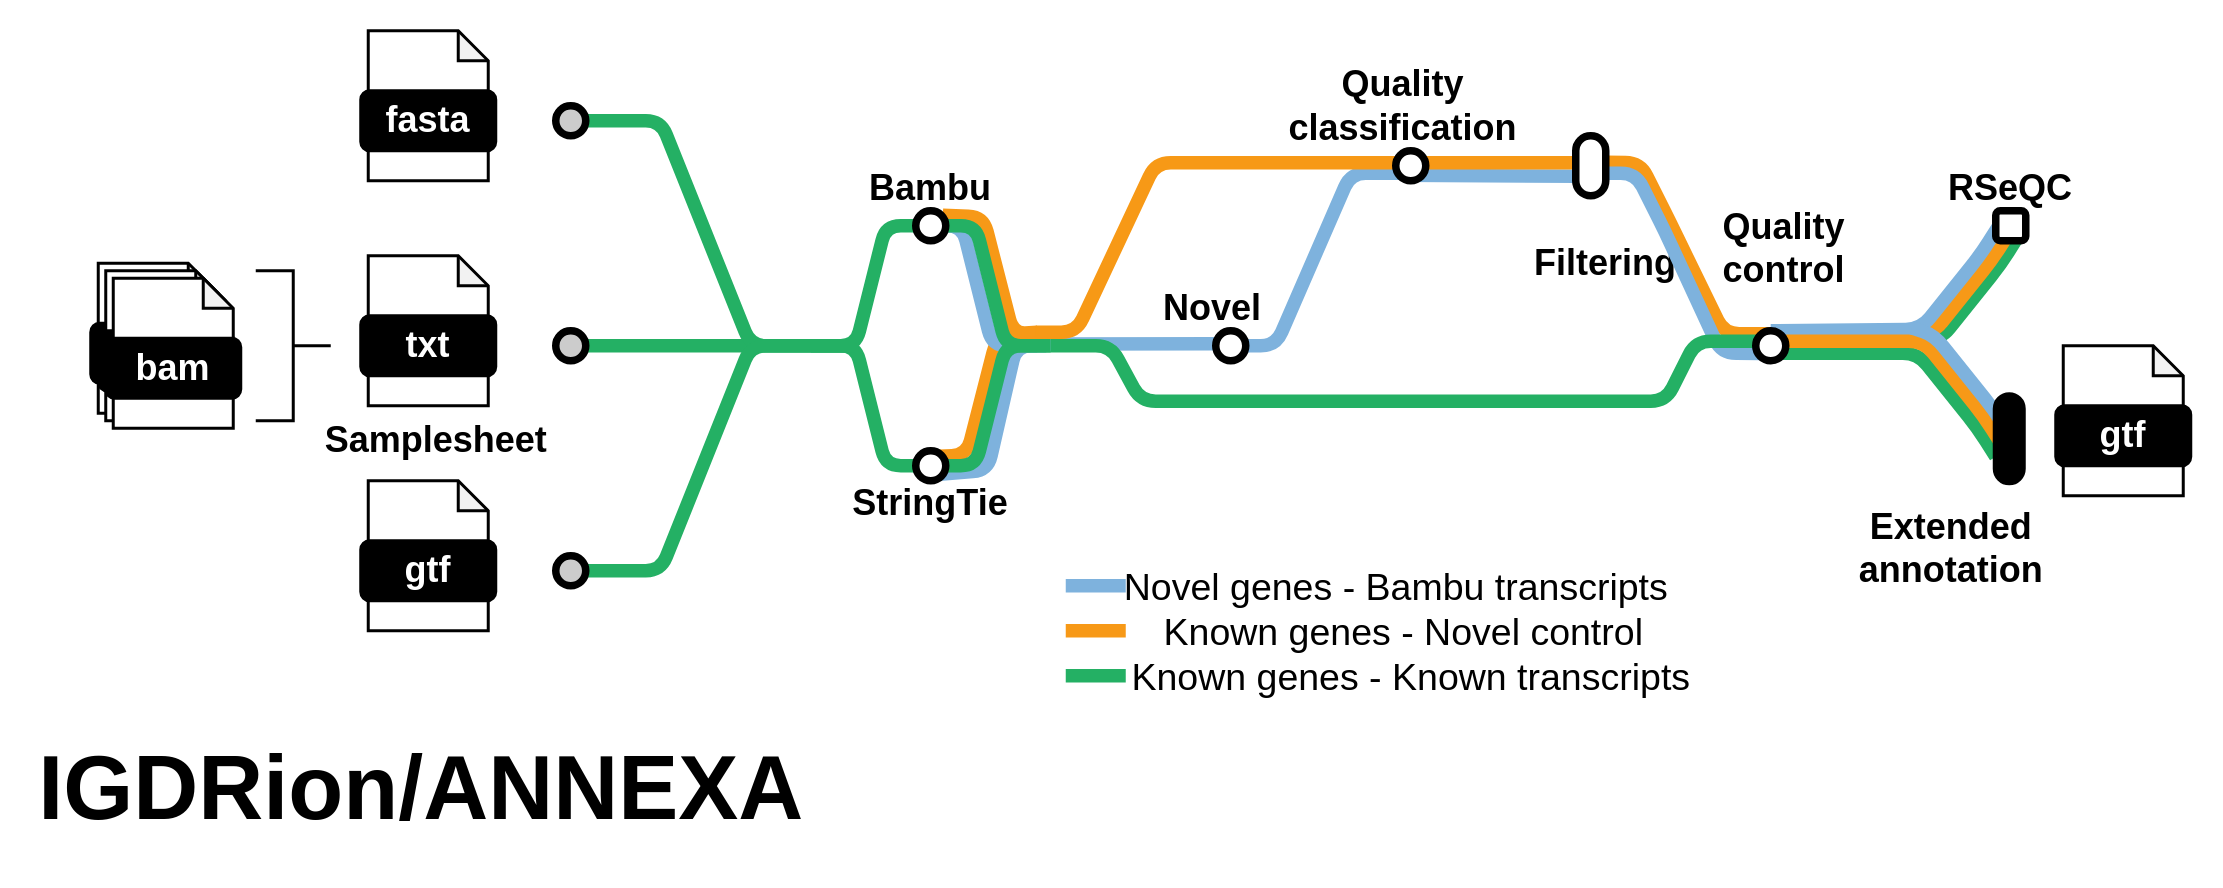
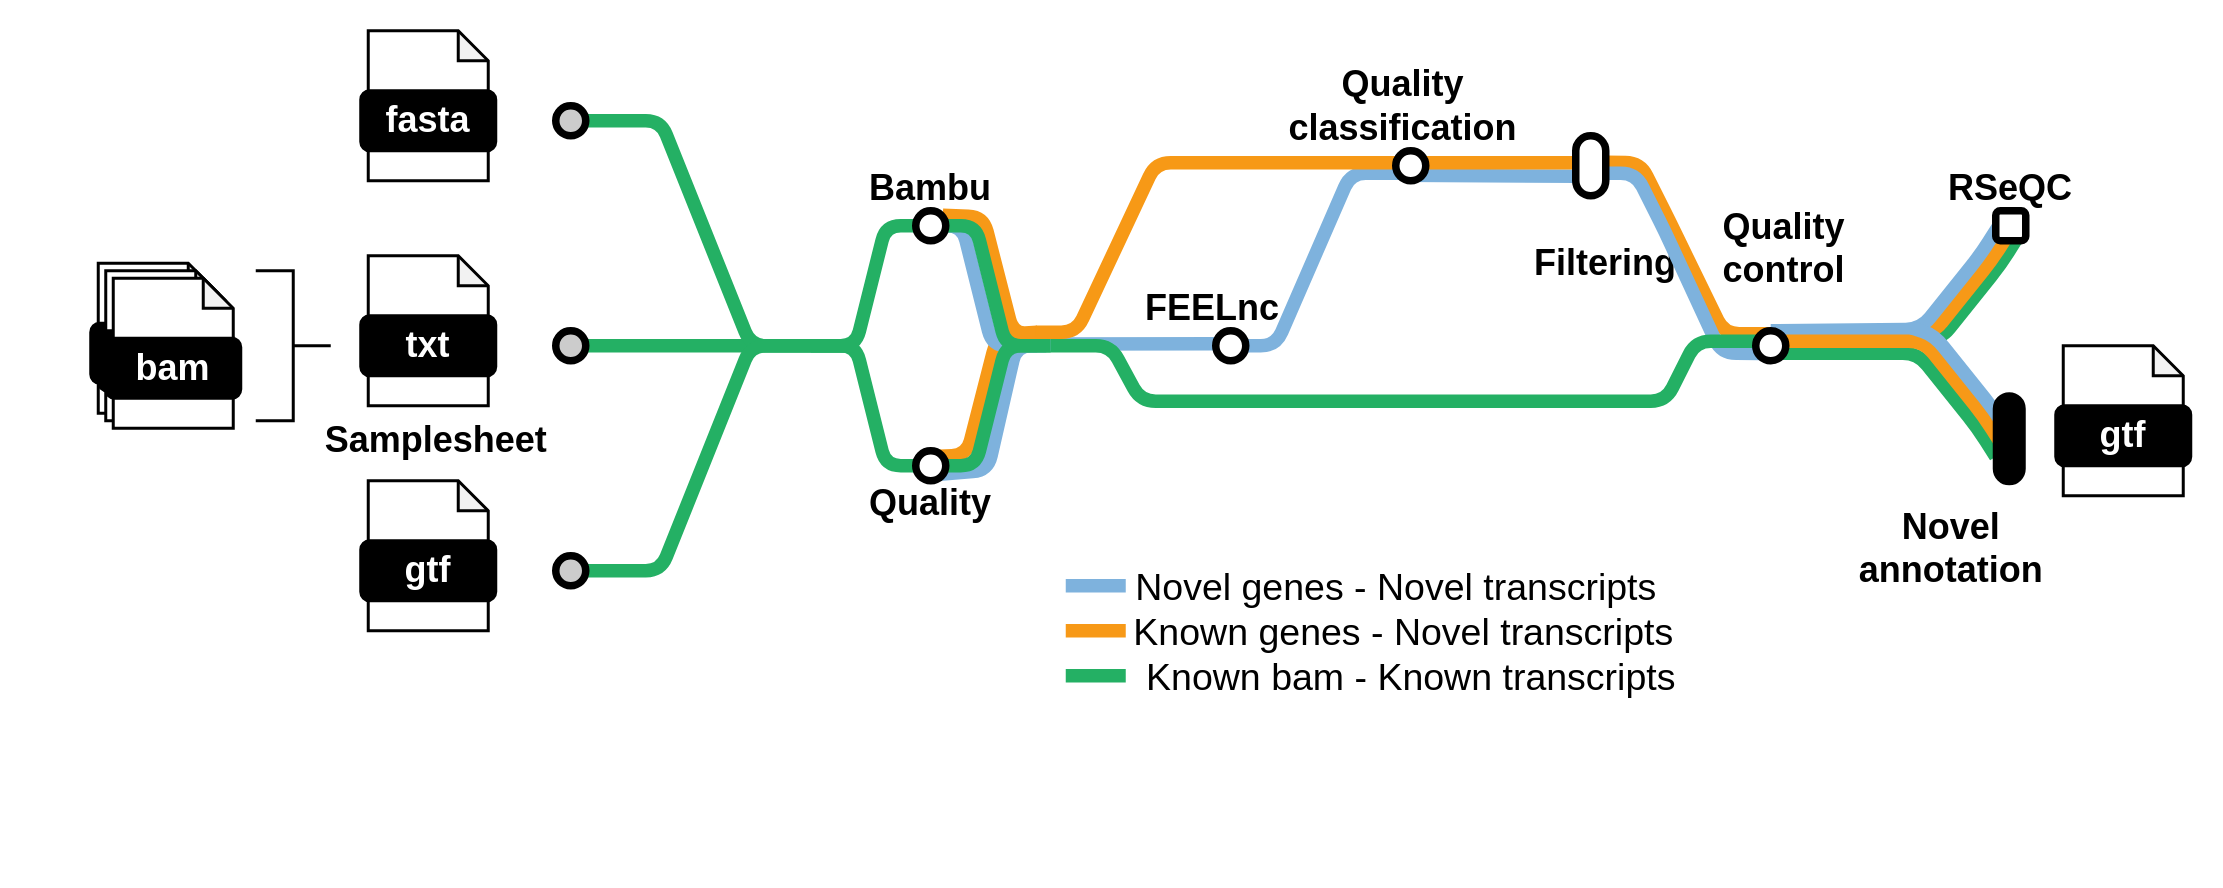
(1213, 308) -> (1213, 308)
(931, 503) -> (931, 503)
(1952, 548) -> (1952, 548)
(1397, 586) -> (1397, 586)
(1404, 631) -> (1404, 631)
(1412, 676) -> (1412, 676)
(421, 788) -> none
